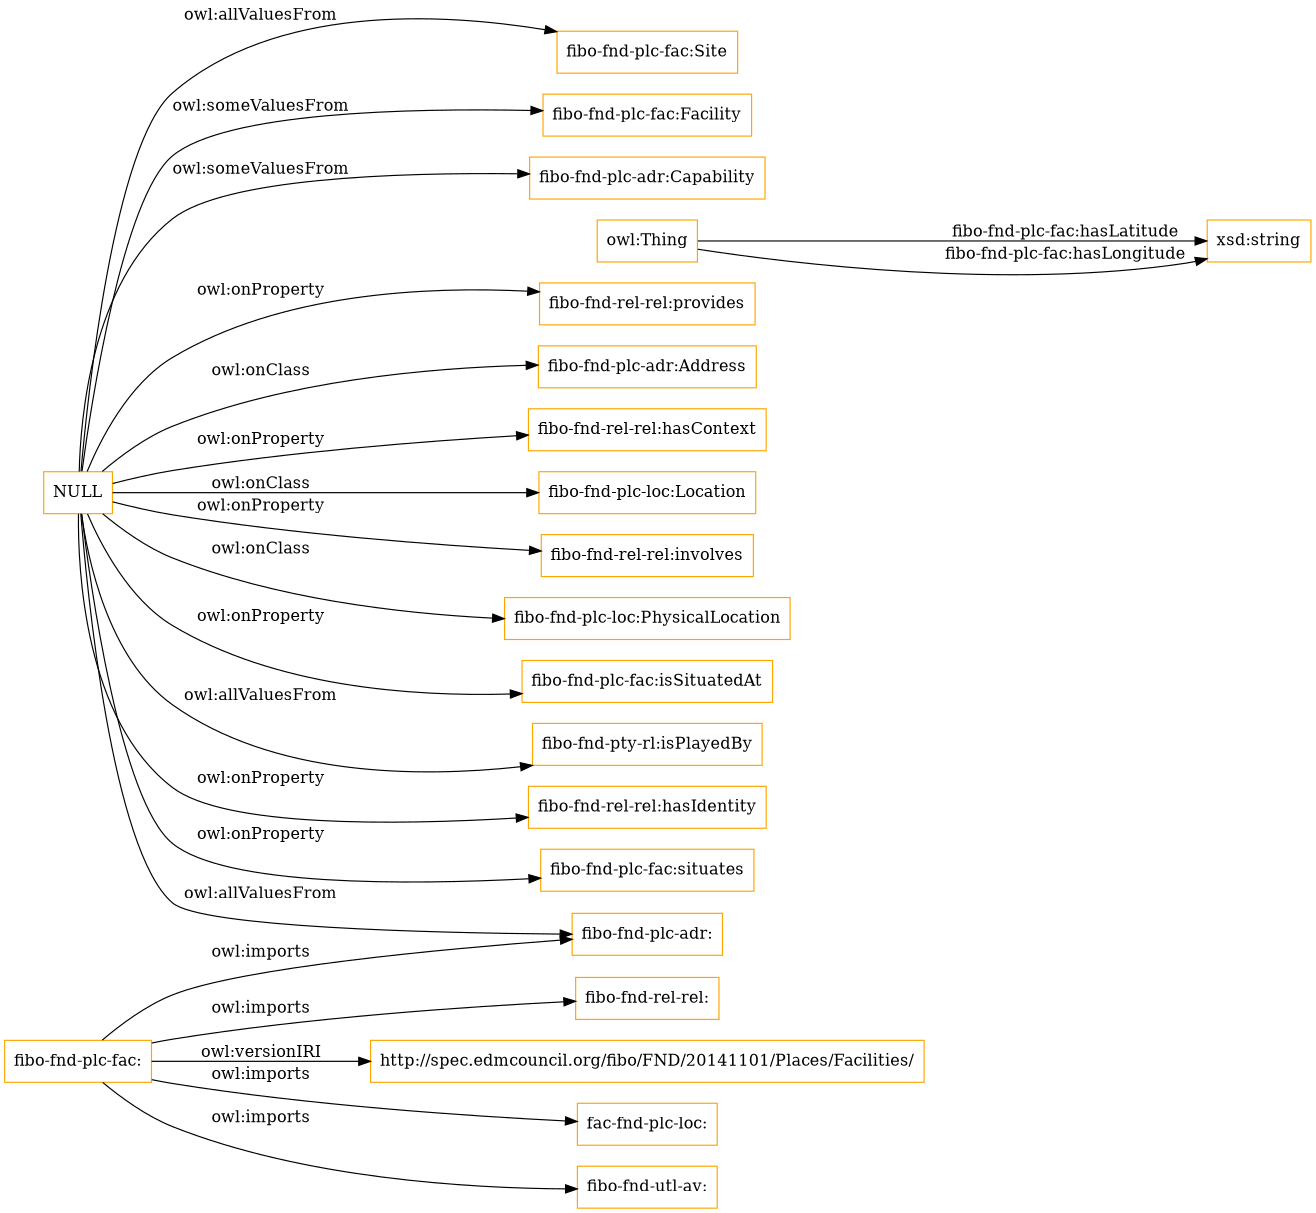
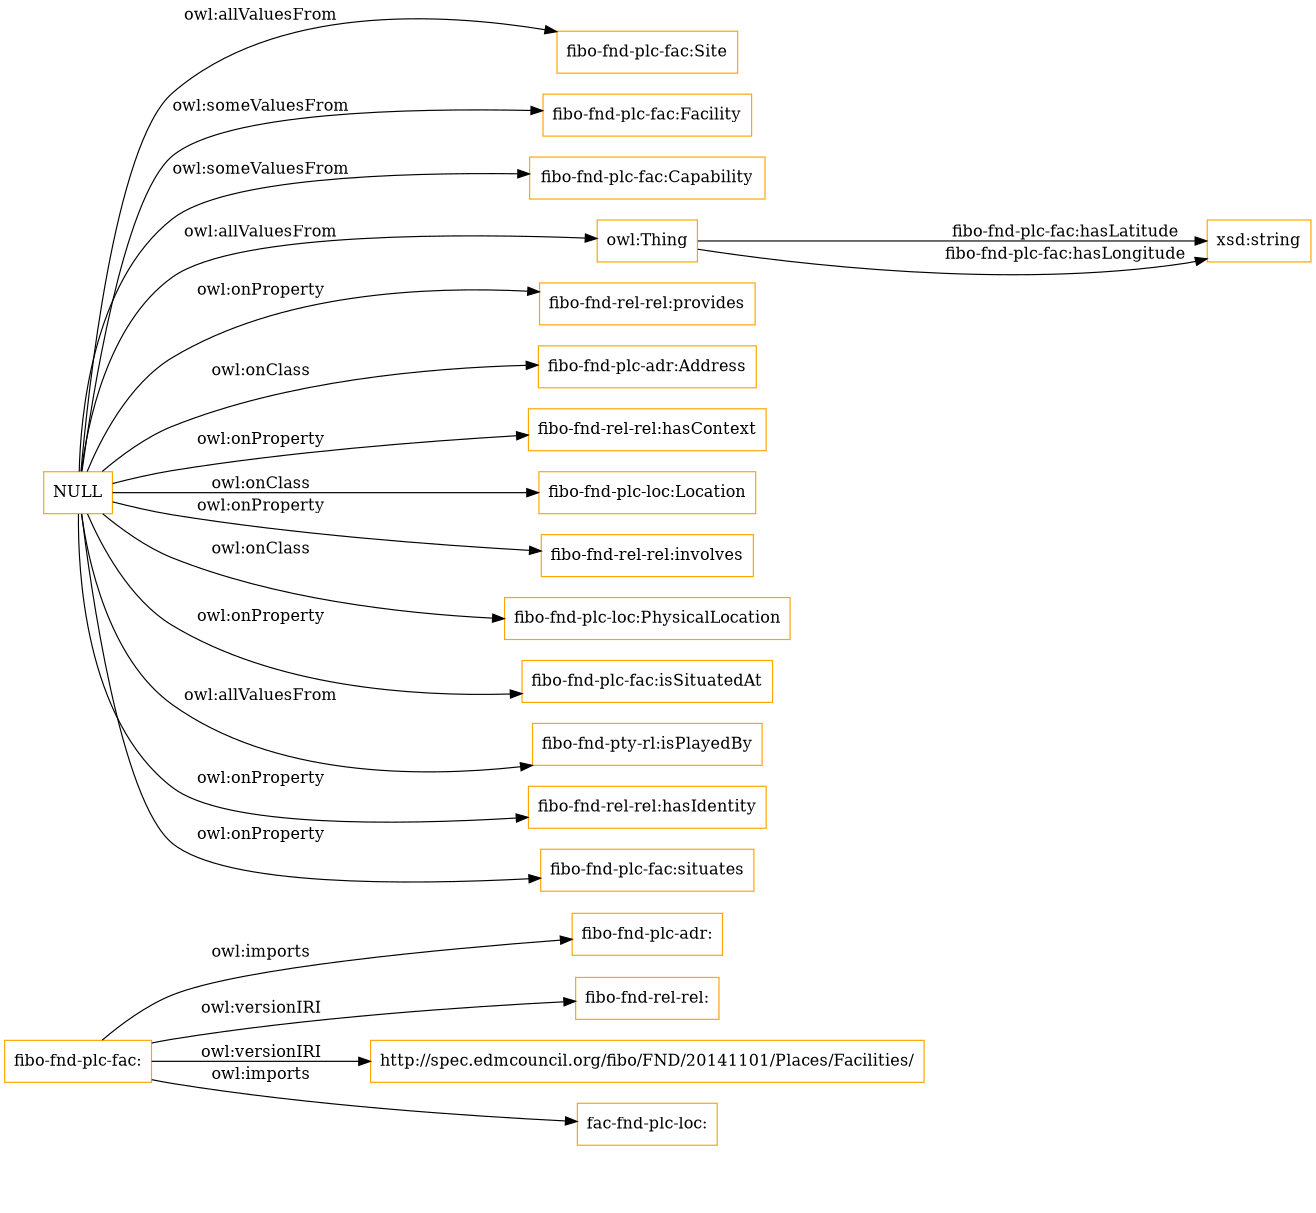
(647, 178) -> (647, 178)
(168, 897) -> (267, 248)
(261, 1008) -> (261, 1008)
(647, 1187) -> none
